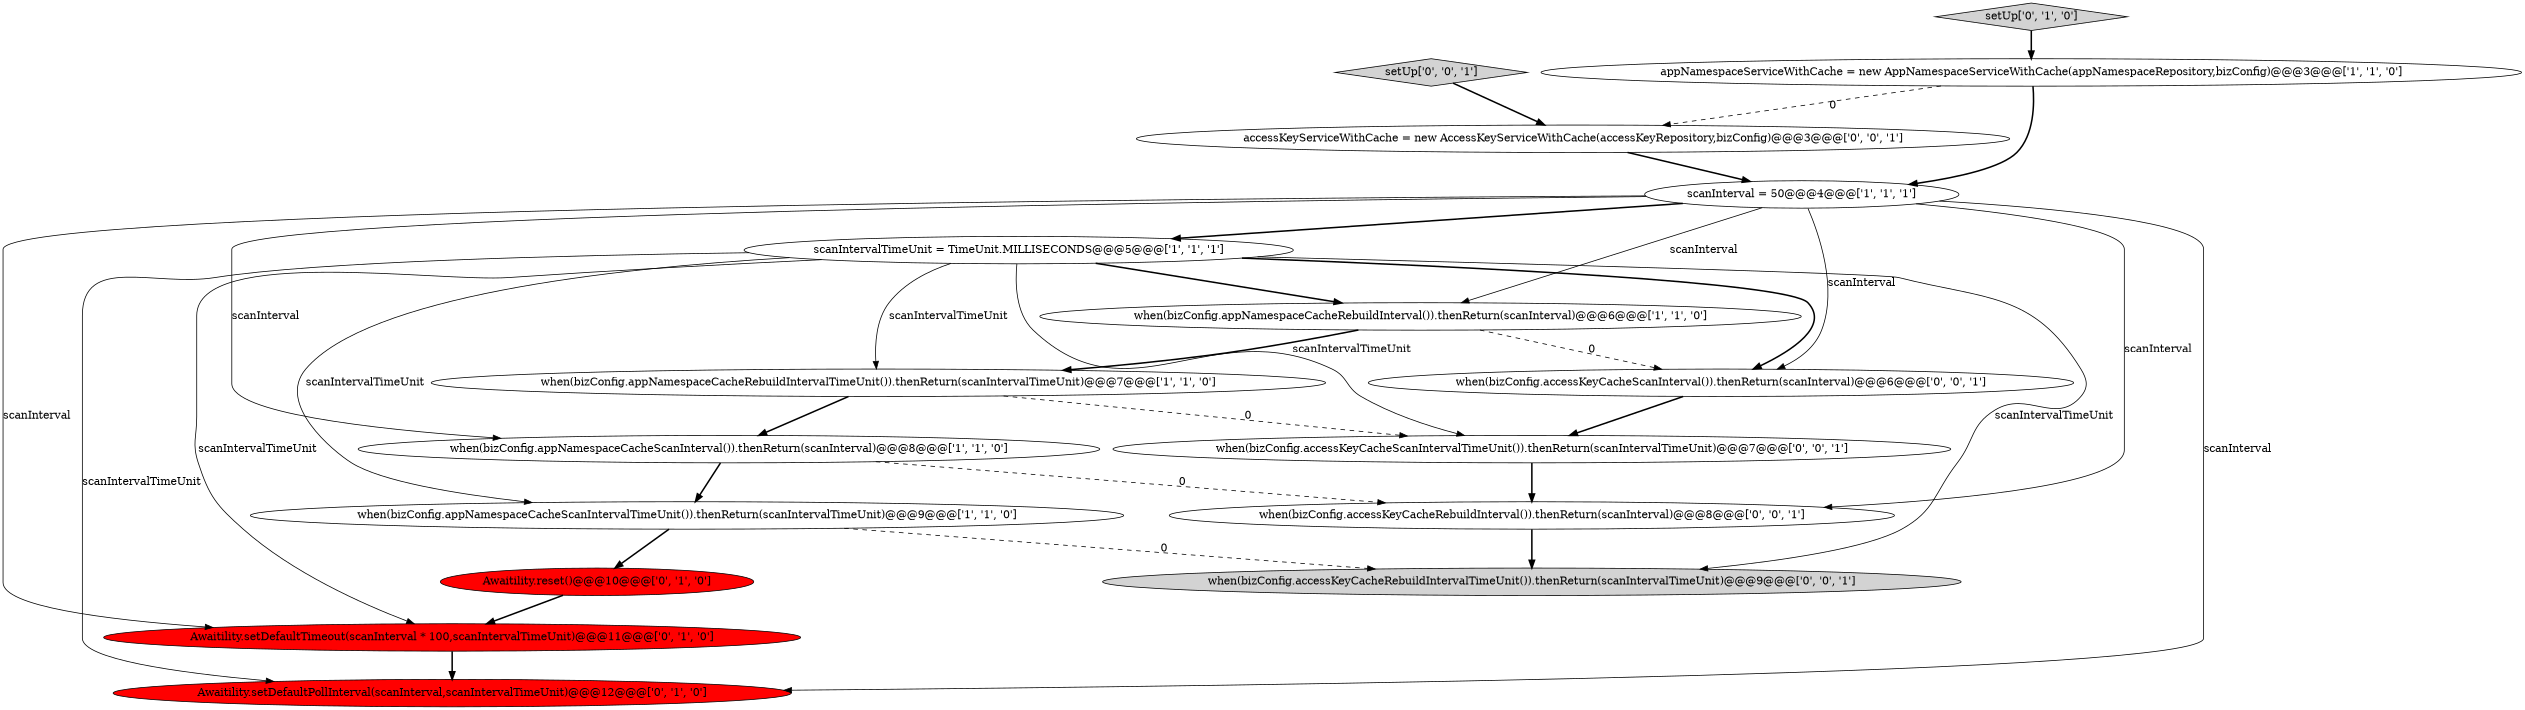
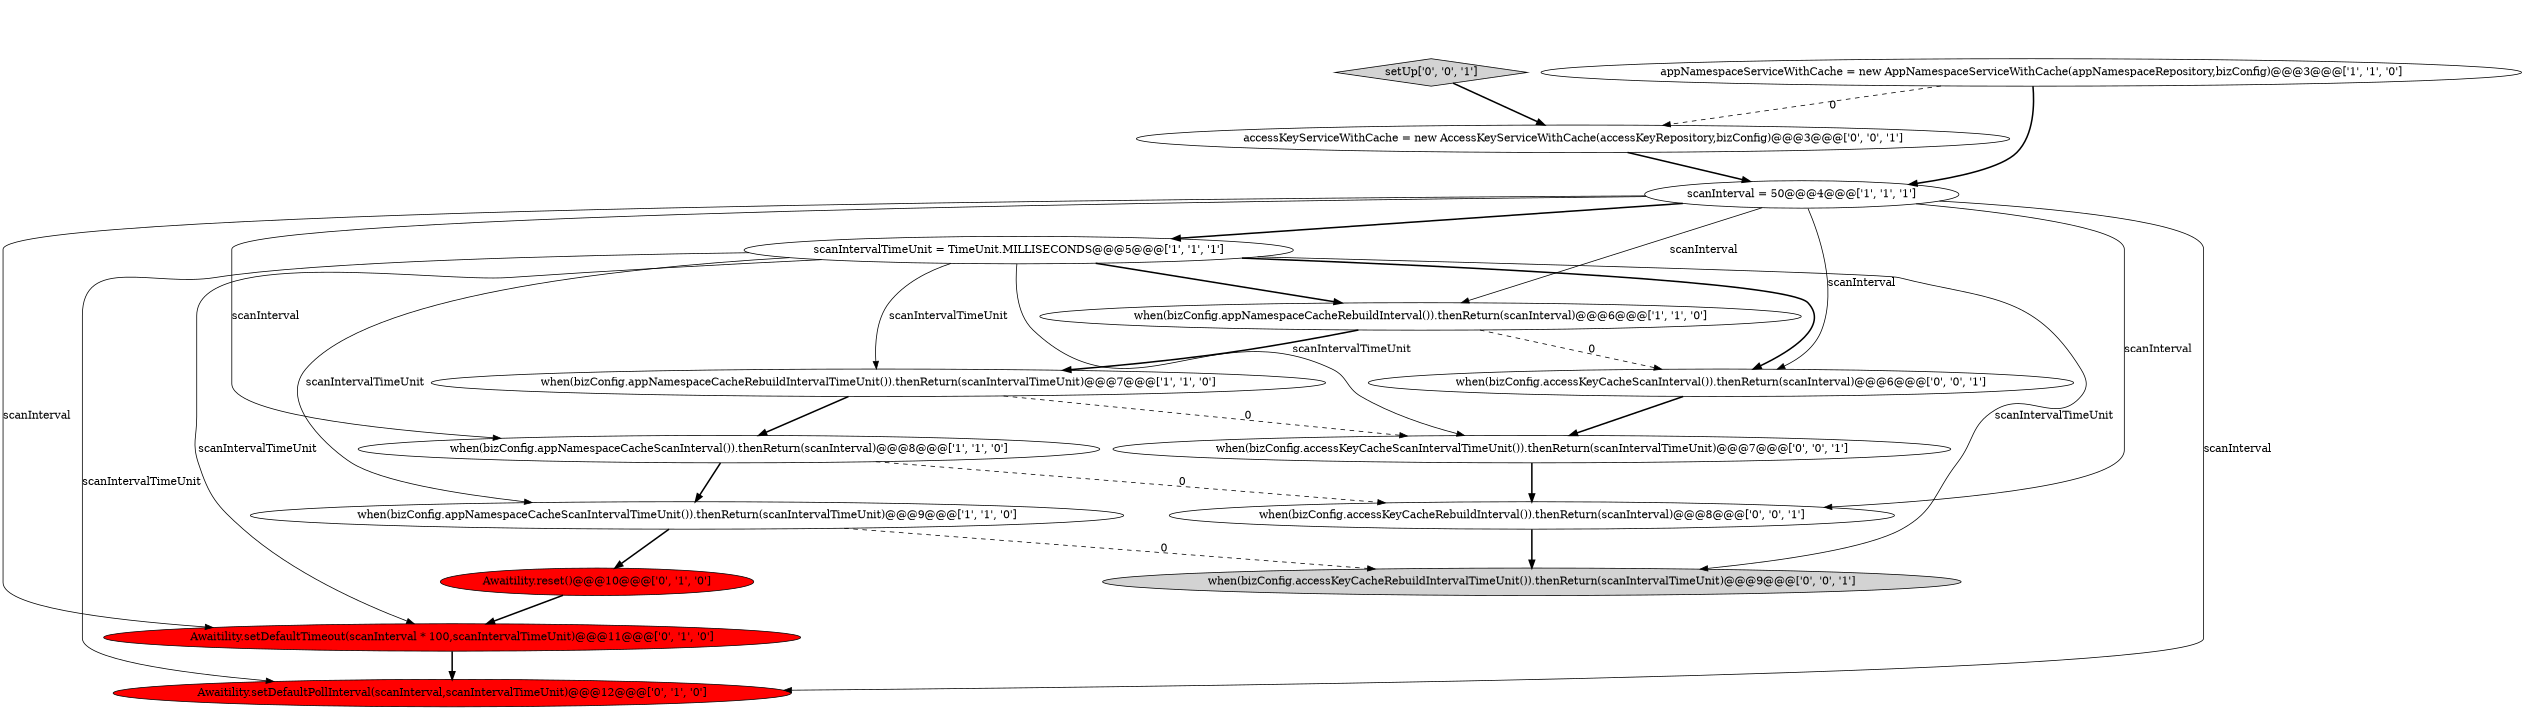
(2031, 17) -> none
